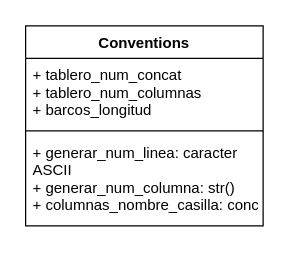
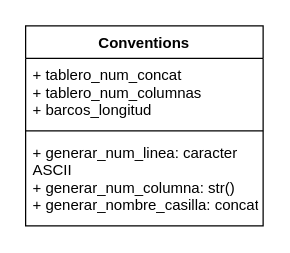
(145, 153) -> (145, 153)
